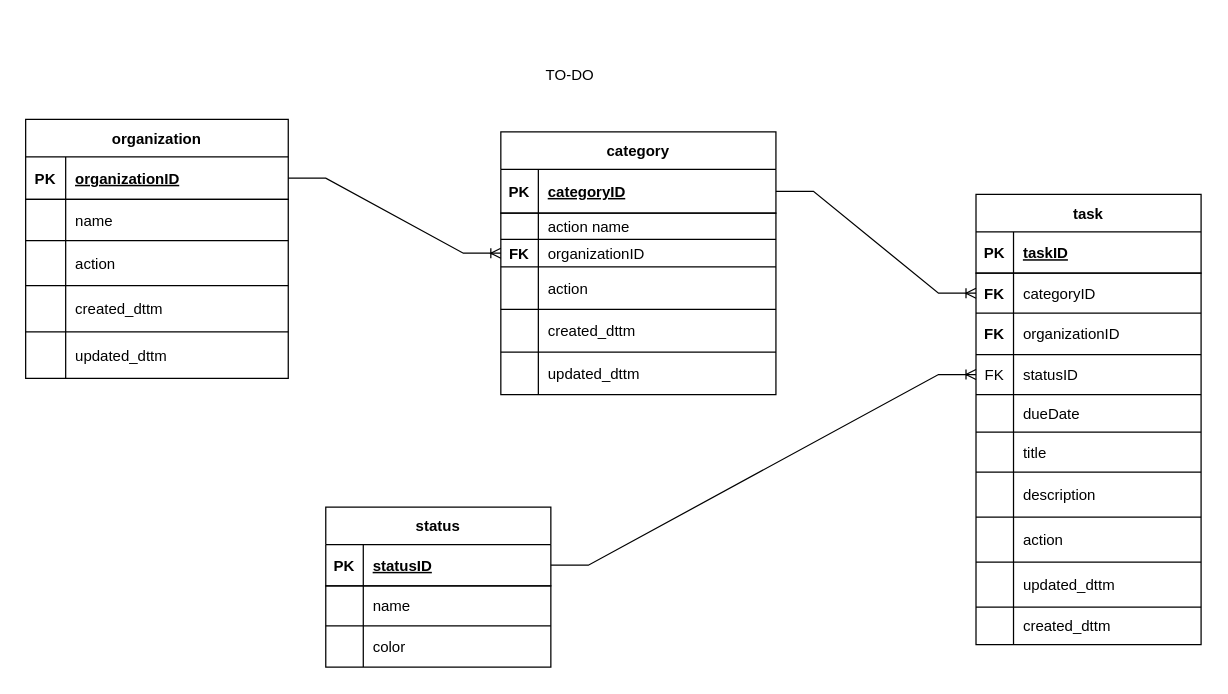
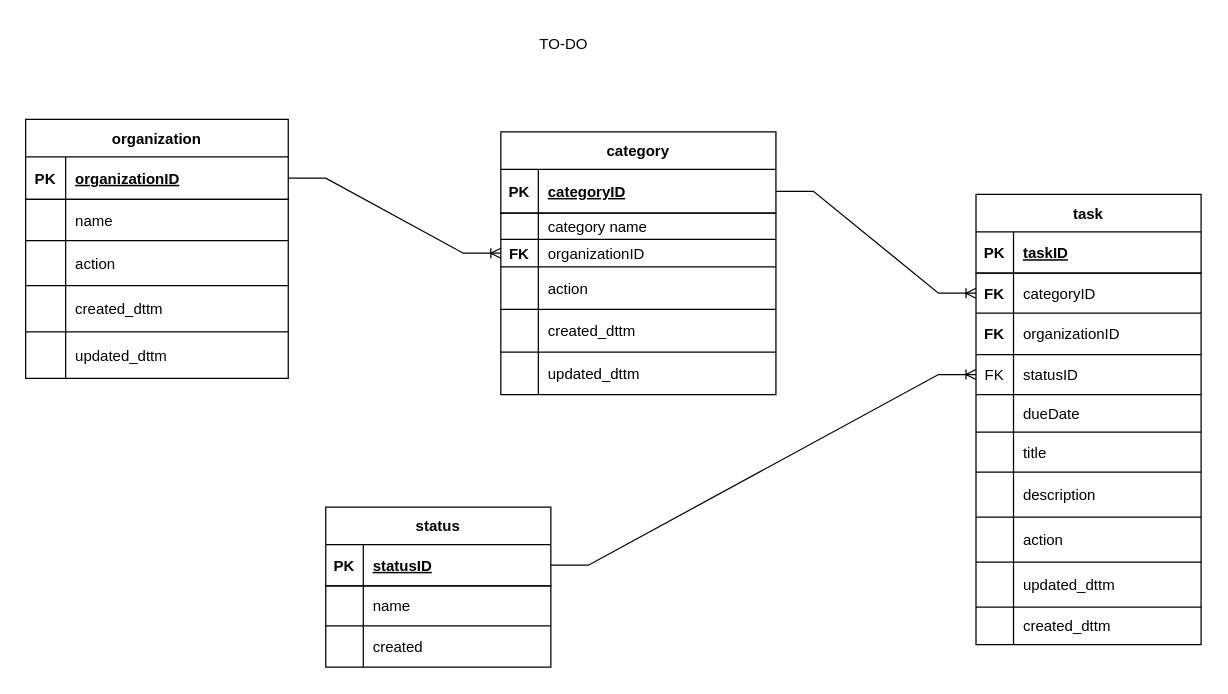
(569, 76) -> (563, 44)
(590, 227) -> (600, 227)
(392, 647) -> (402, 647)
